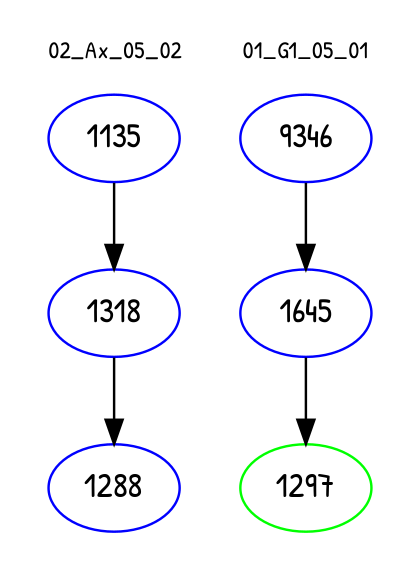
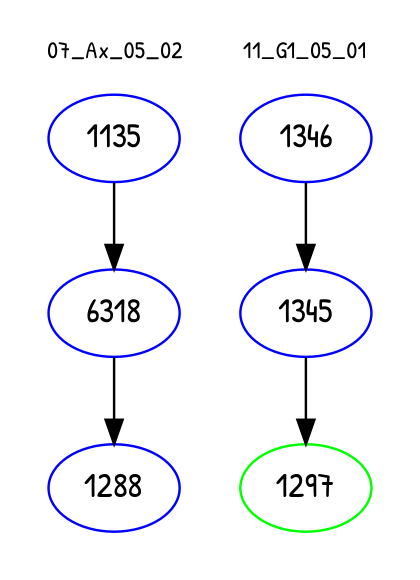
(115, 52) -> (115, 52)
(306, 52) -> (306, 52)
(306, 138) -> (306, 138)
(114, 313) -> (114, 313)
(306, 313) -> (306, 313)
